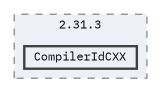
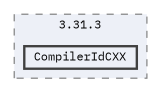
(81, 25) -> (81, 25)
